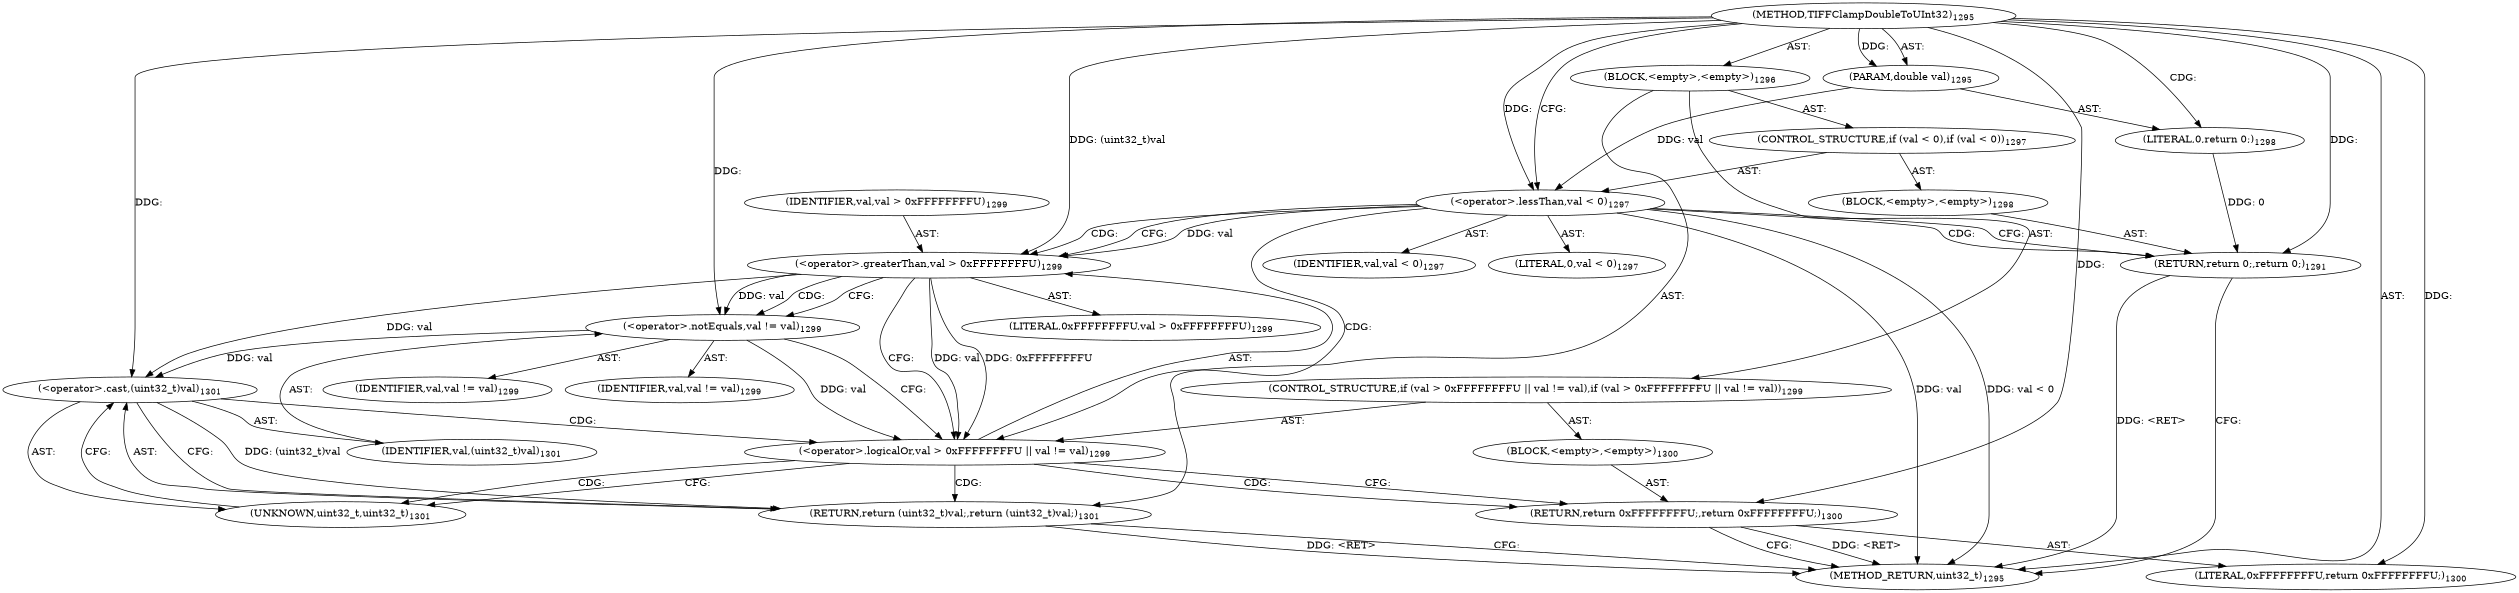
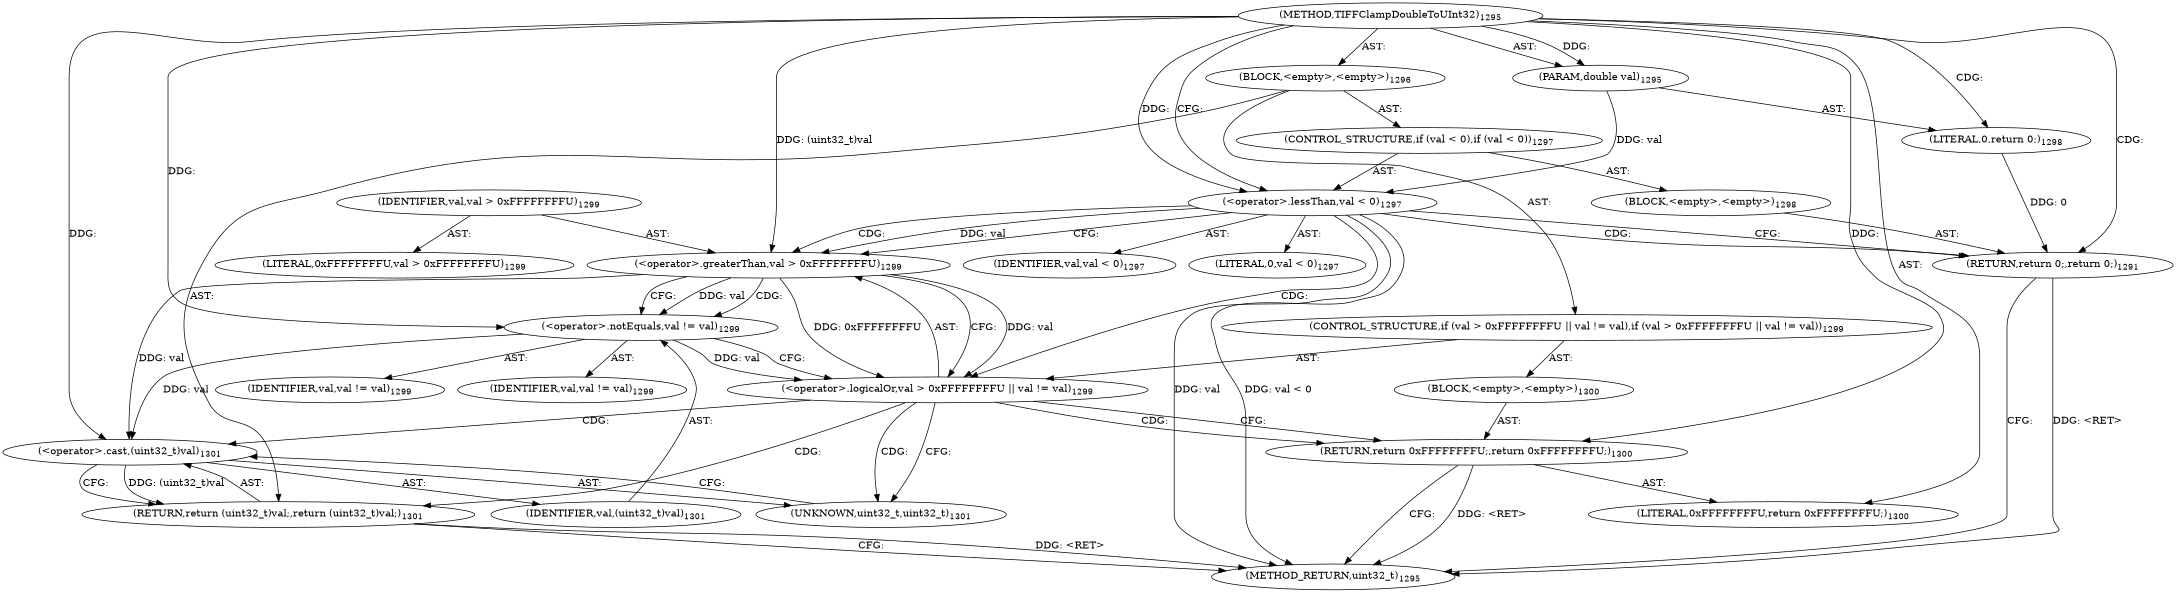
(2346, 140) -> (2132, 140)
(1032, 295) -> (445, 232)
(2440, 296) -> (1912, 265)
(2381, 297) -> none
(515, 422) -> (523, 422)
